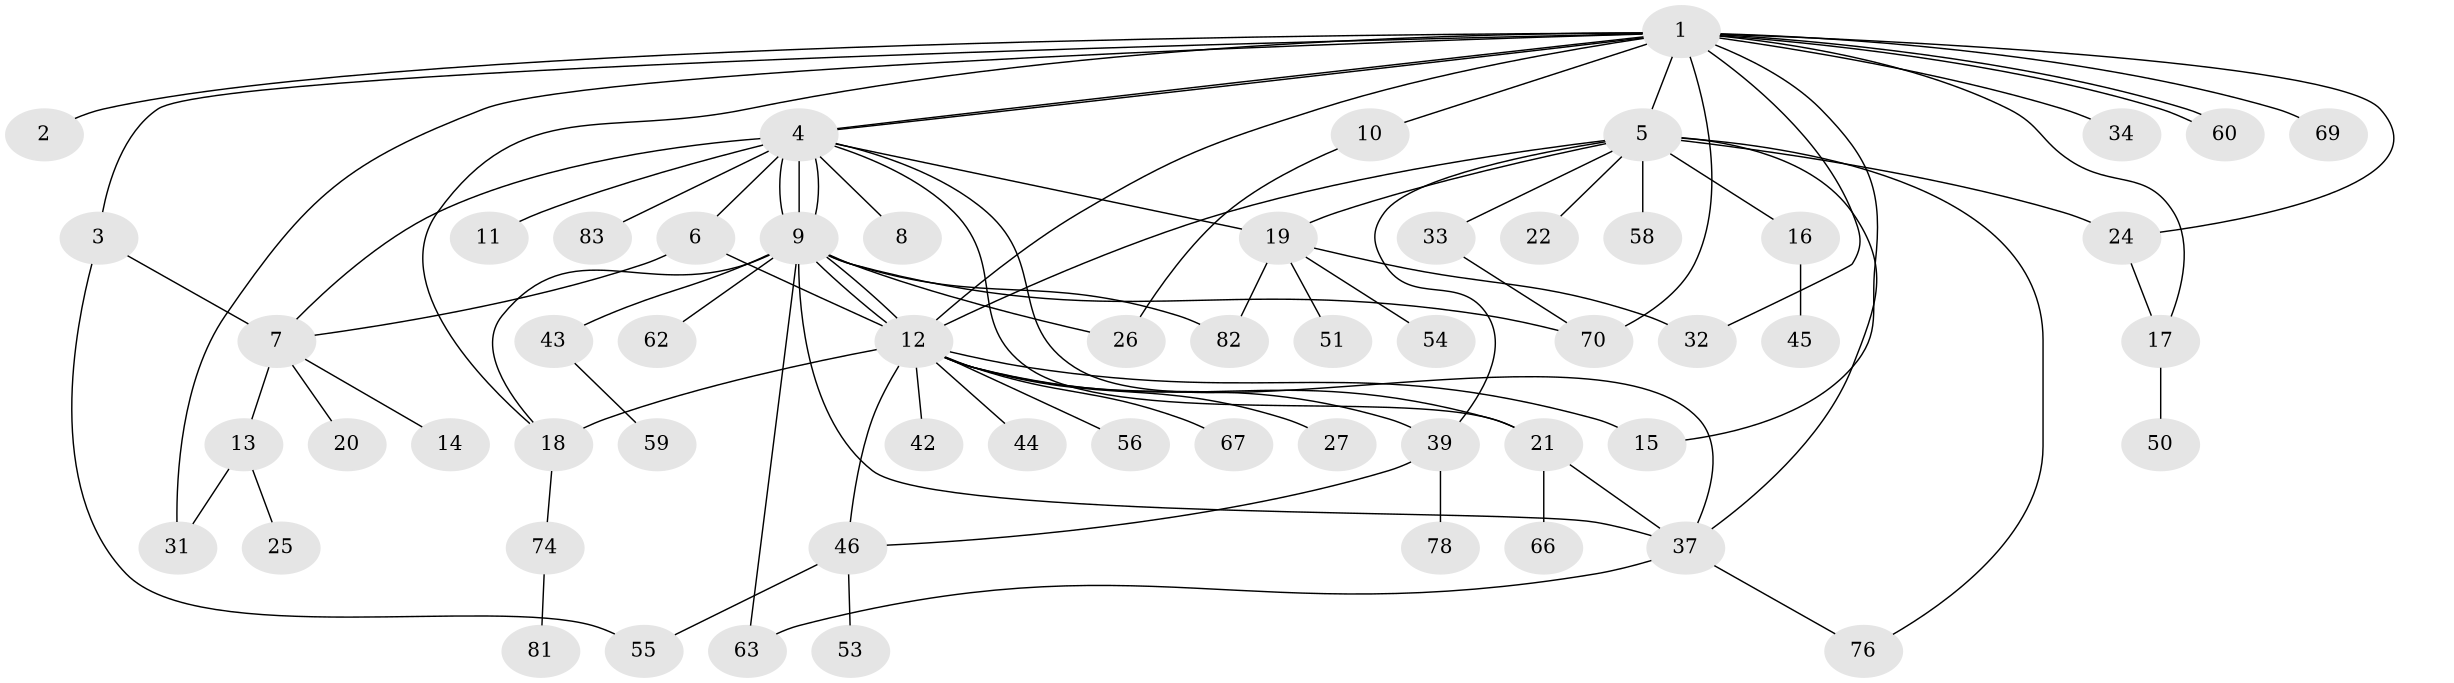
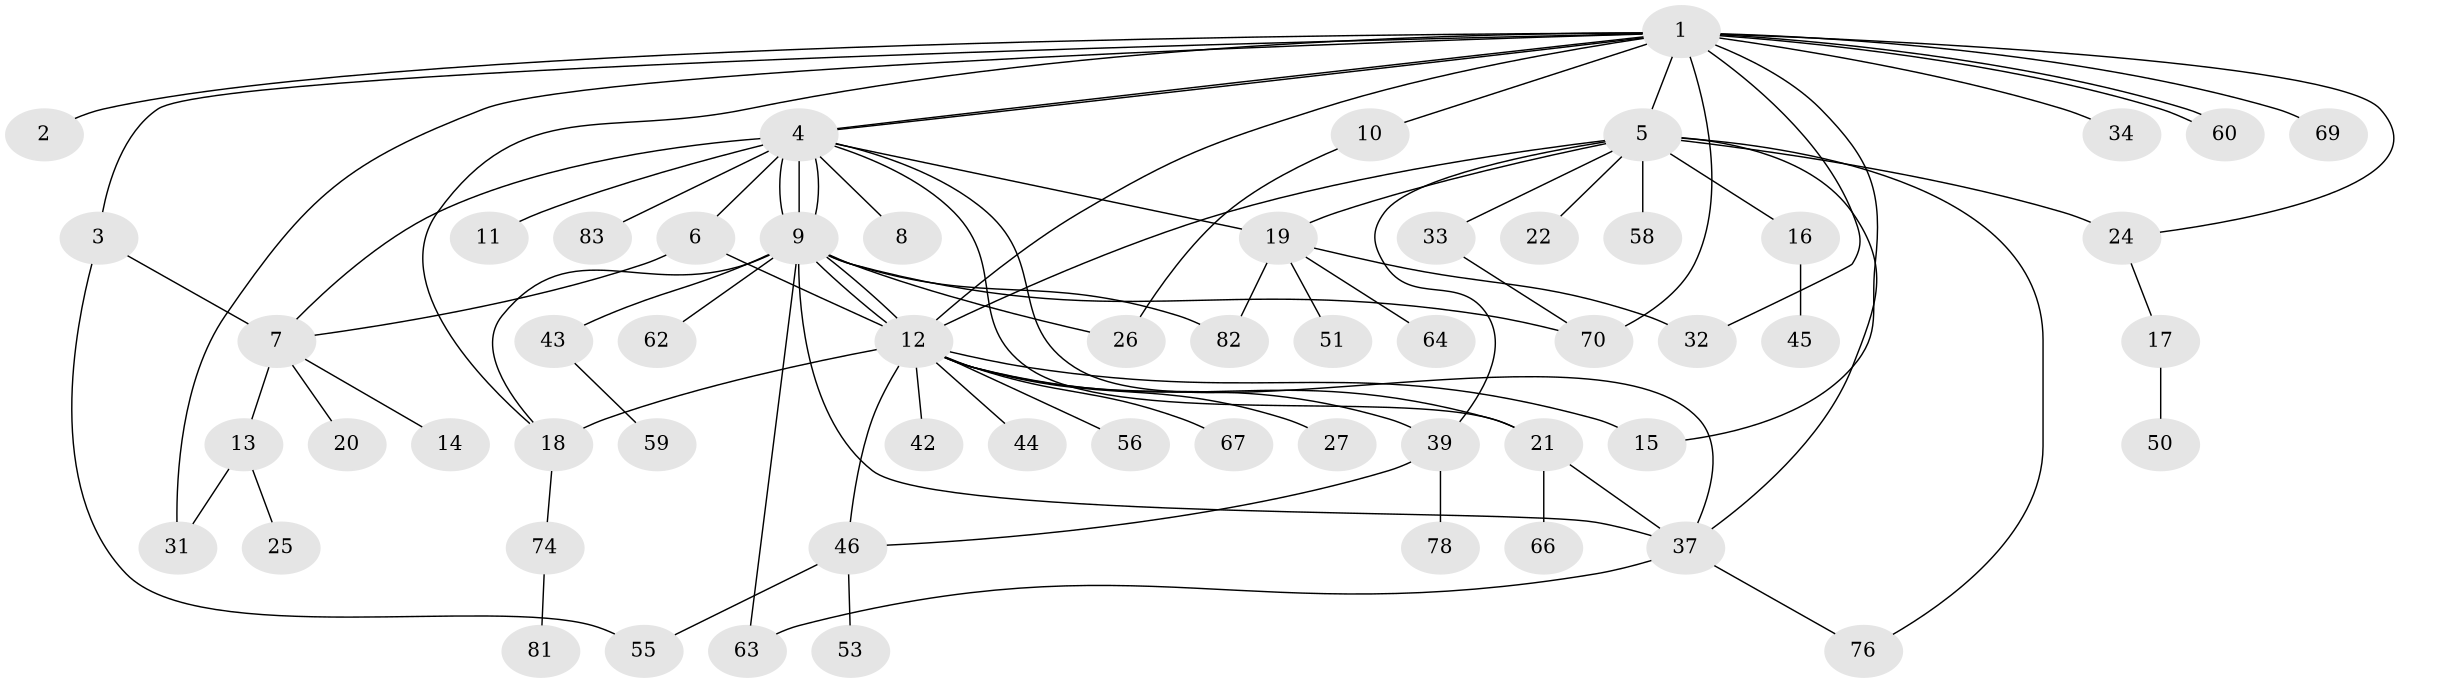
(2012, 111) -> none
(1436, 341) -> (1436, 341)
